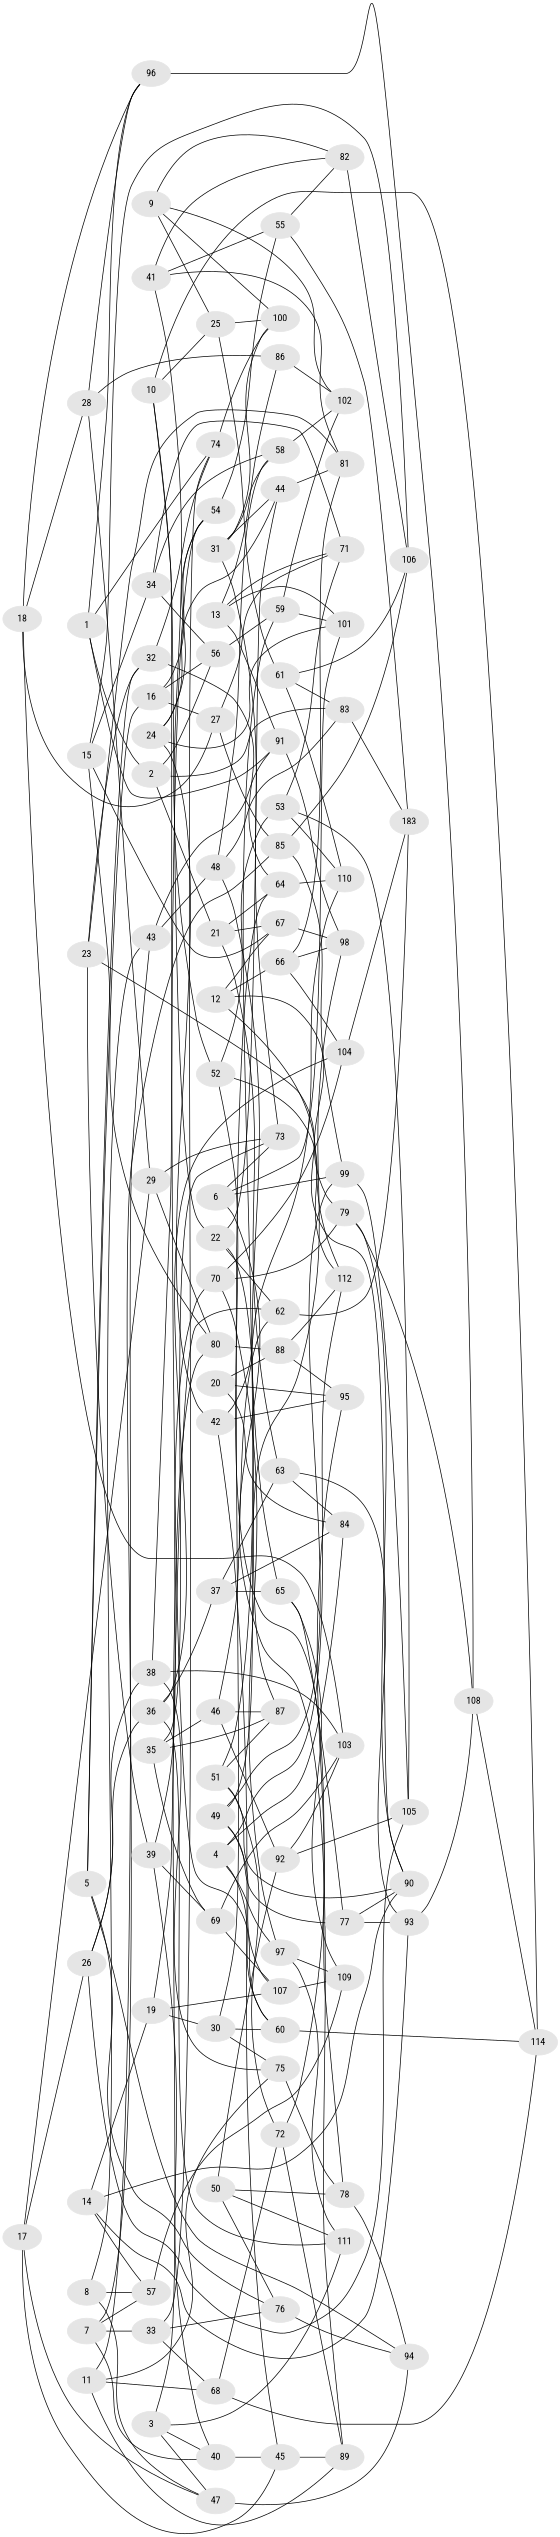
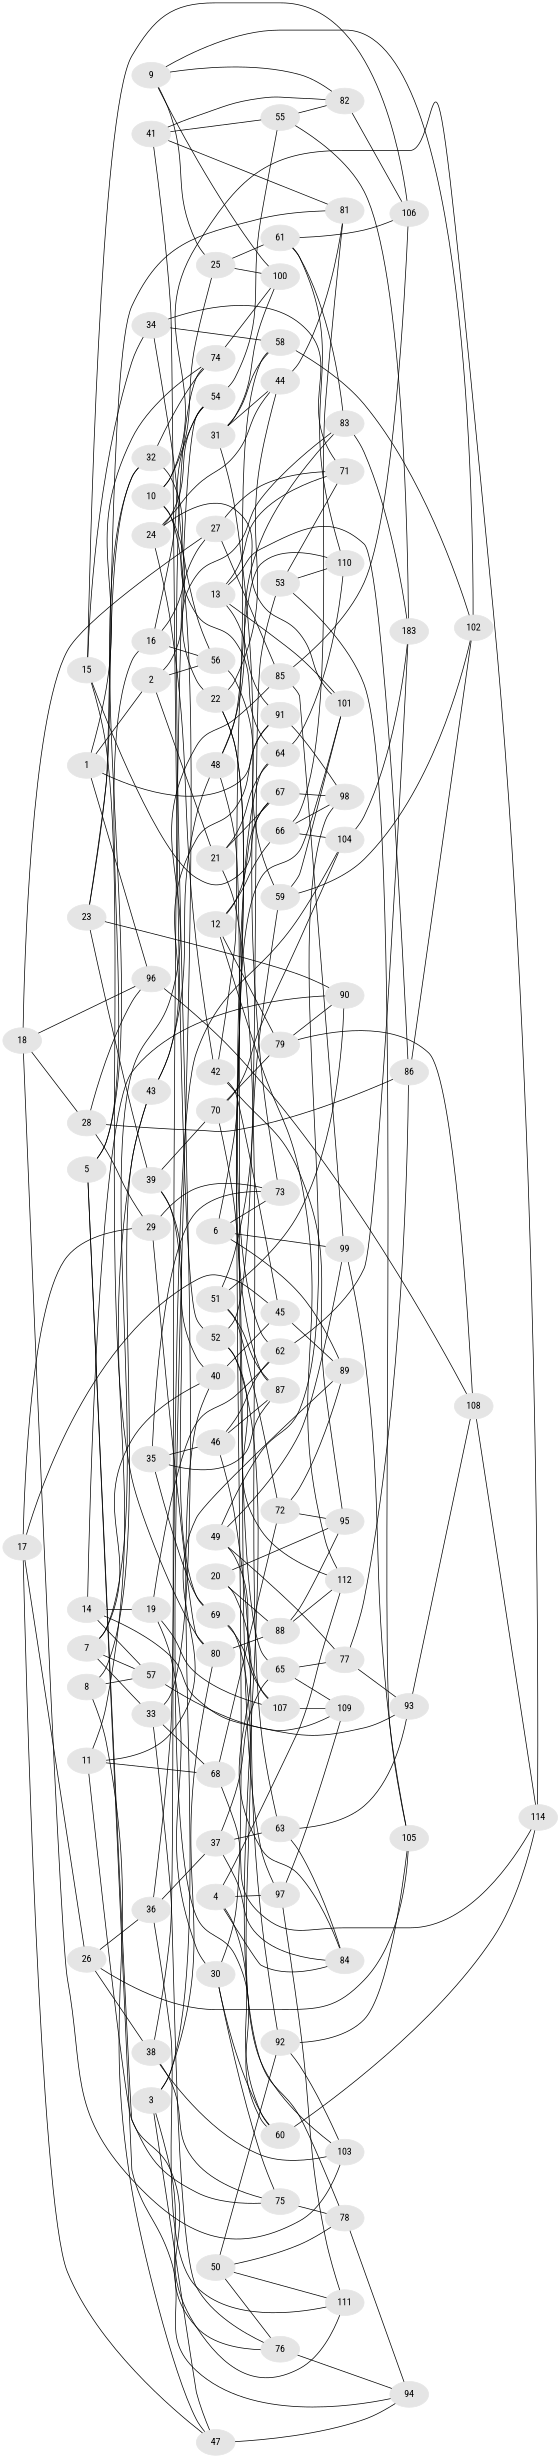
(377, 1903) -> (395, 1368)
